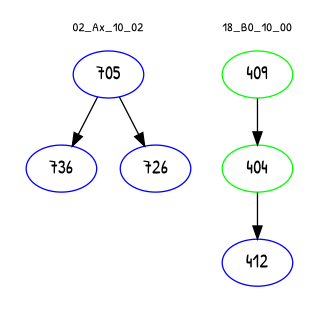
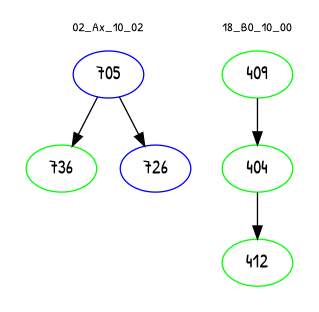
(61, 169) -> (61, 169)
(257, 263) -> (257, 263)
